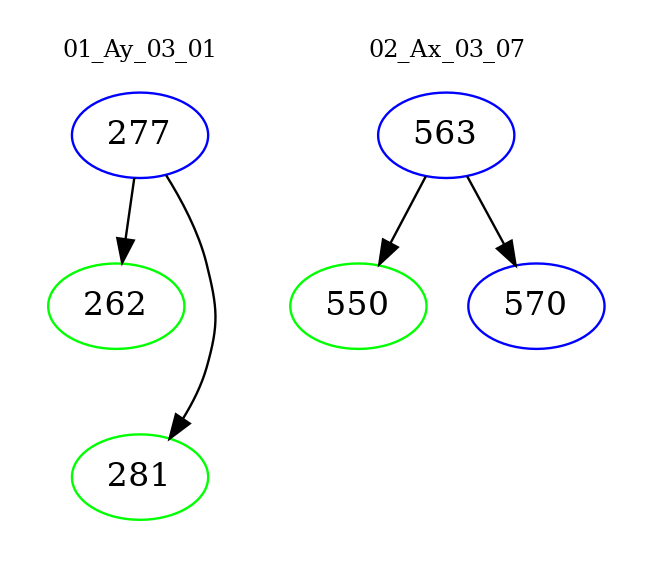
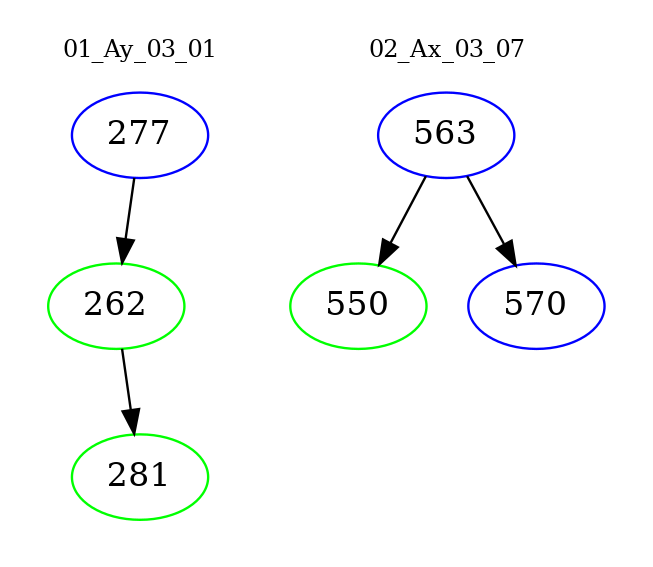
(213, 295) -> (126, 379)
